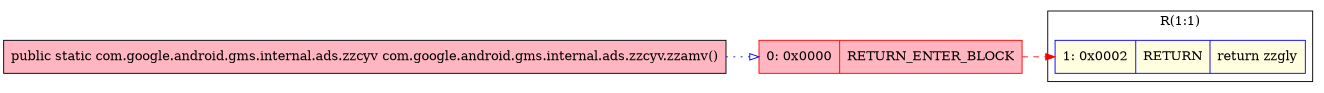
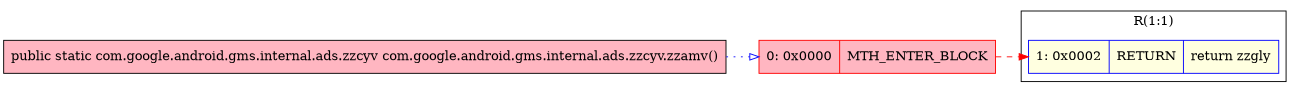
(931, 56) -> (918, 56)
